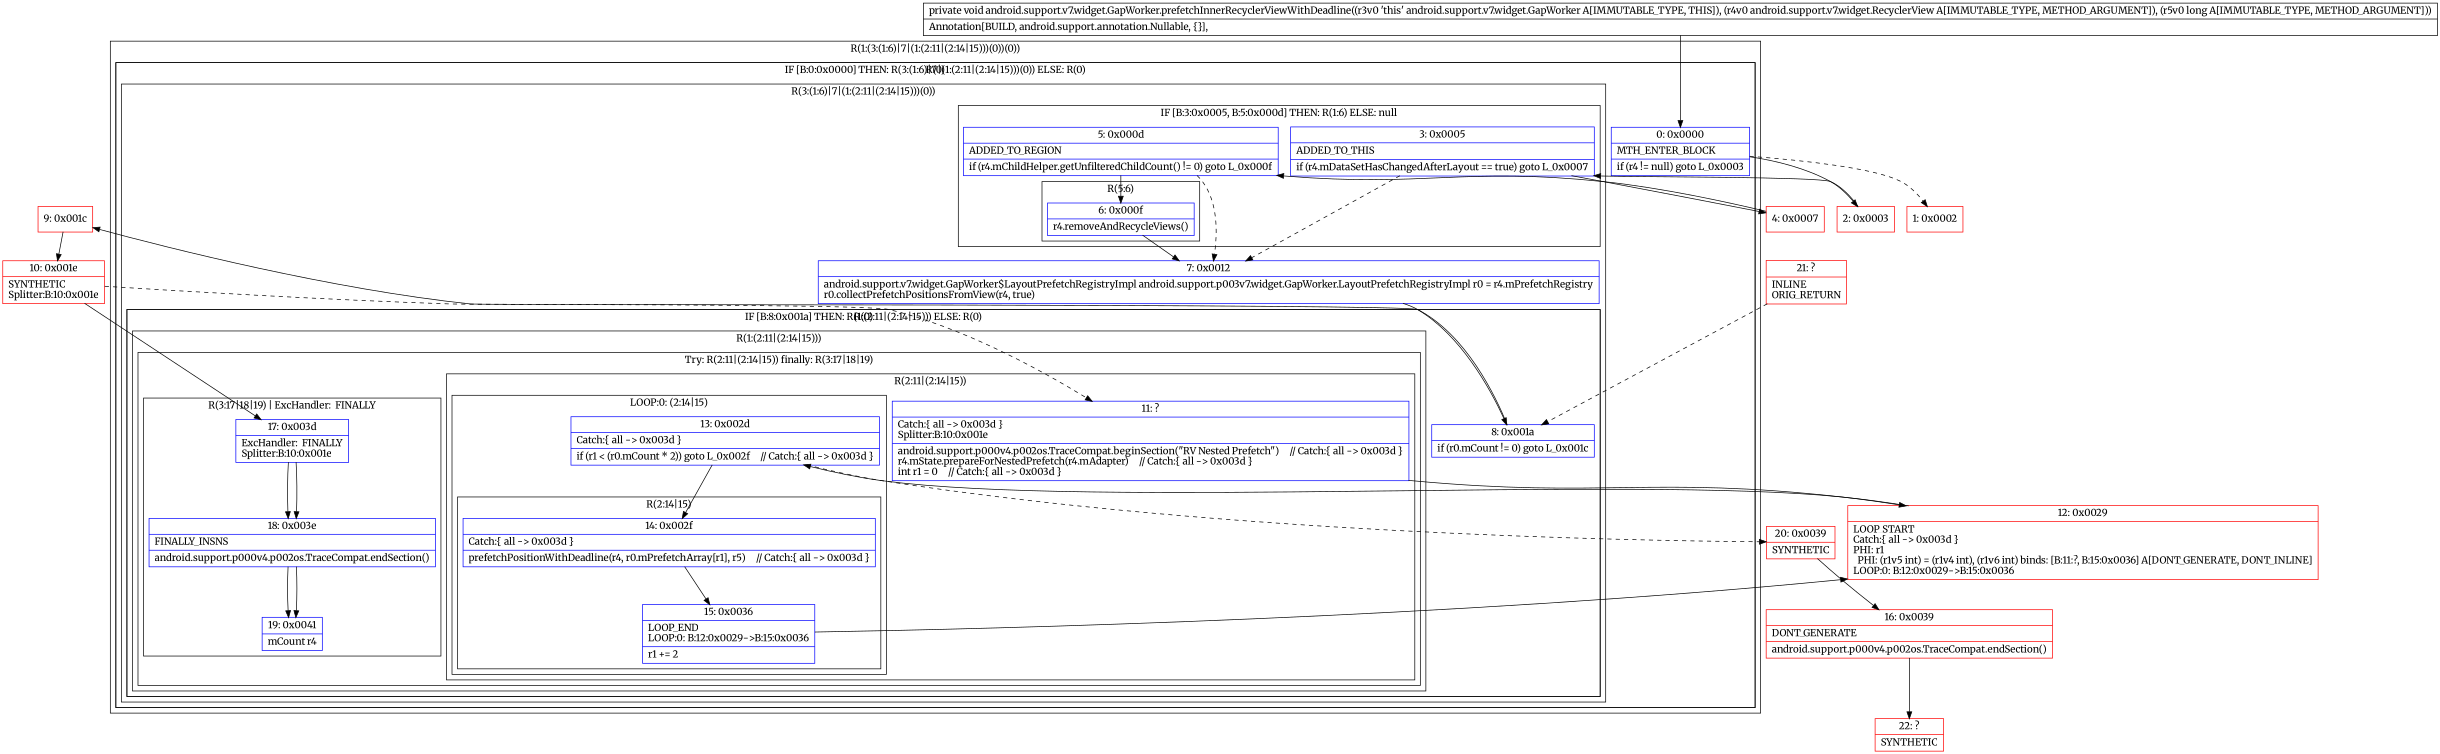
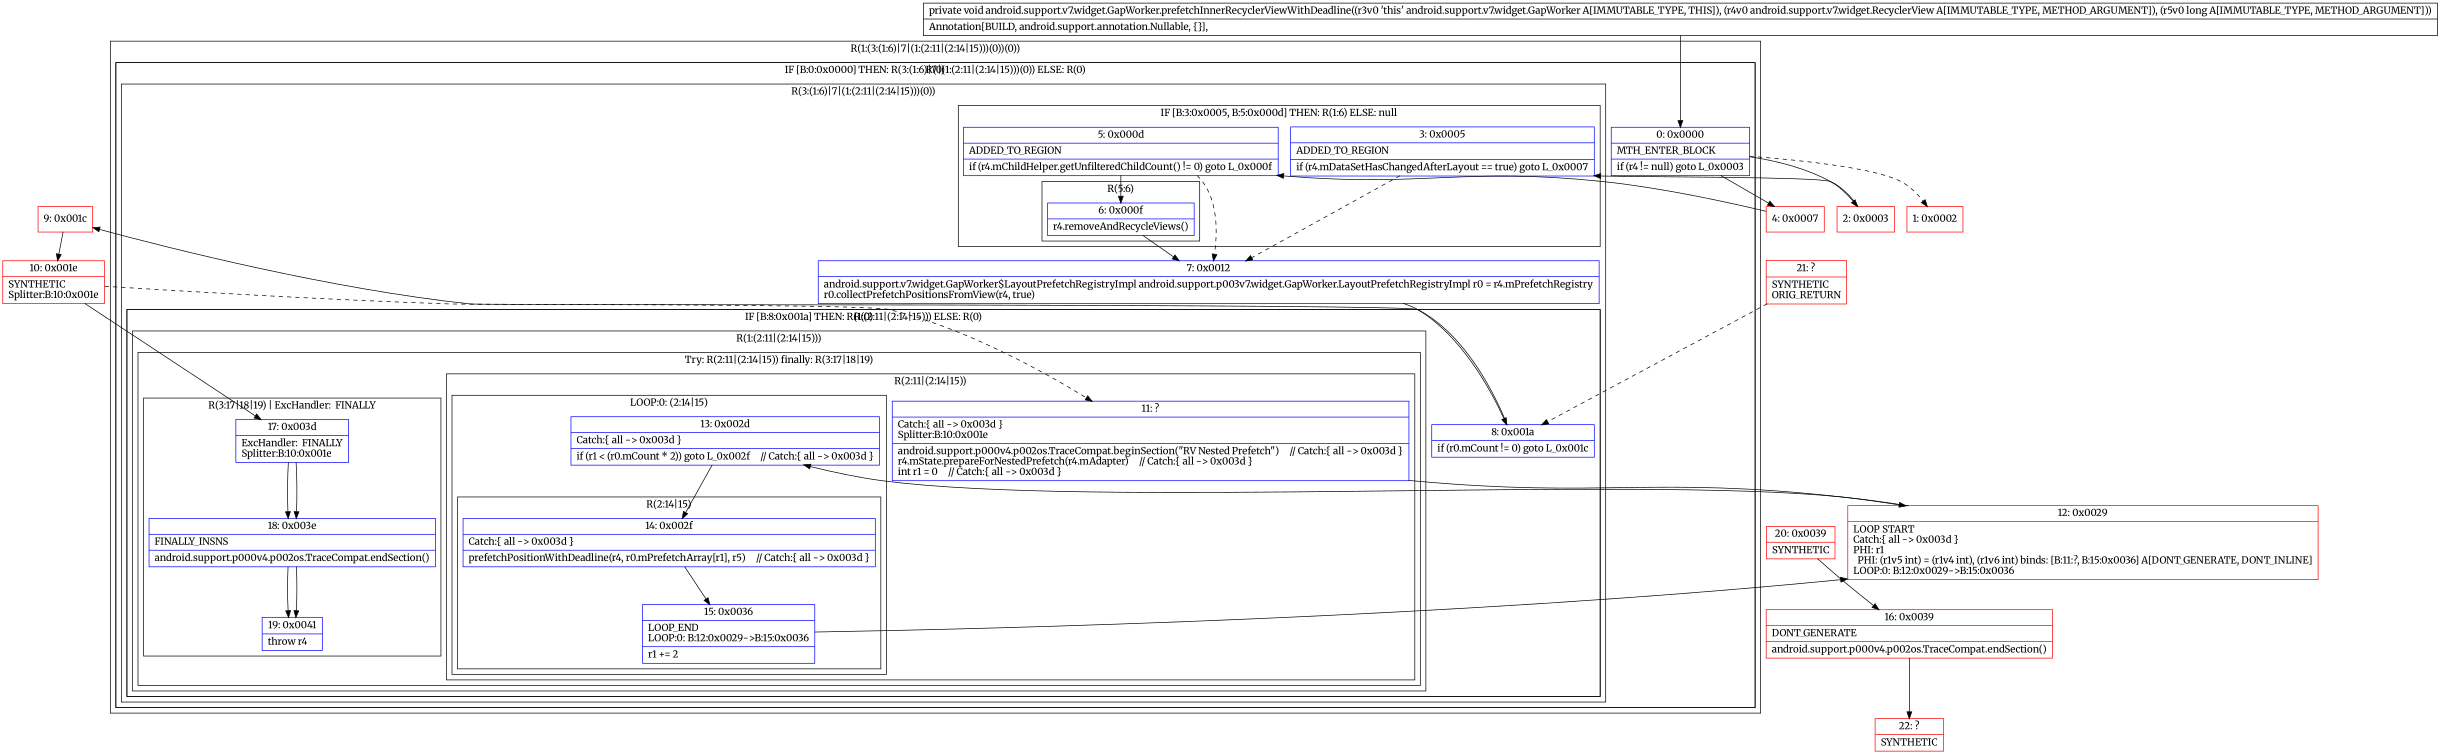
(1336, 151) -> (1343, 151)
(1665, 193) -> (1745, 189)
(1789, 285) -> (1800, 285)
(1281, 523) -> none
(292, 642) -> (288, 642)
